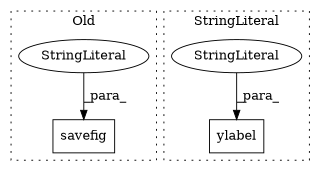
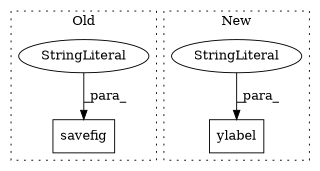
(237, 22) -> (237, 22)
